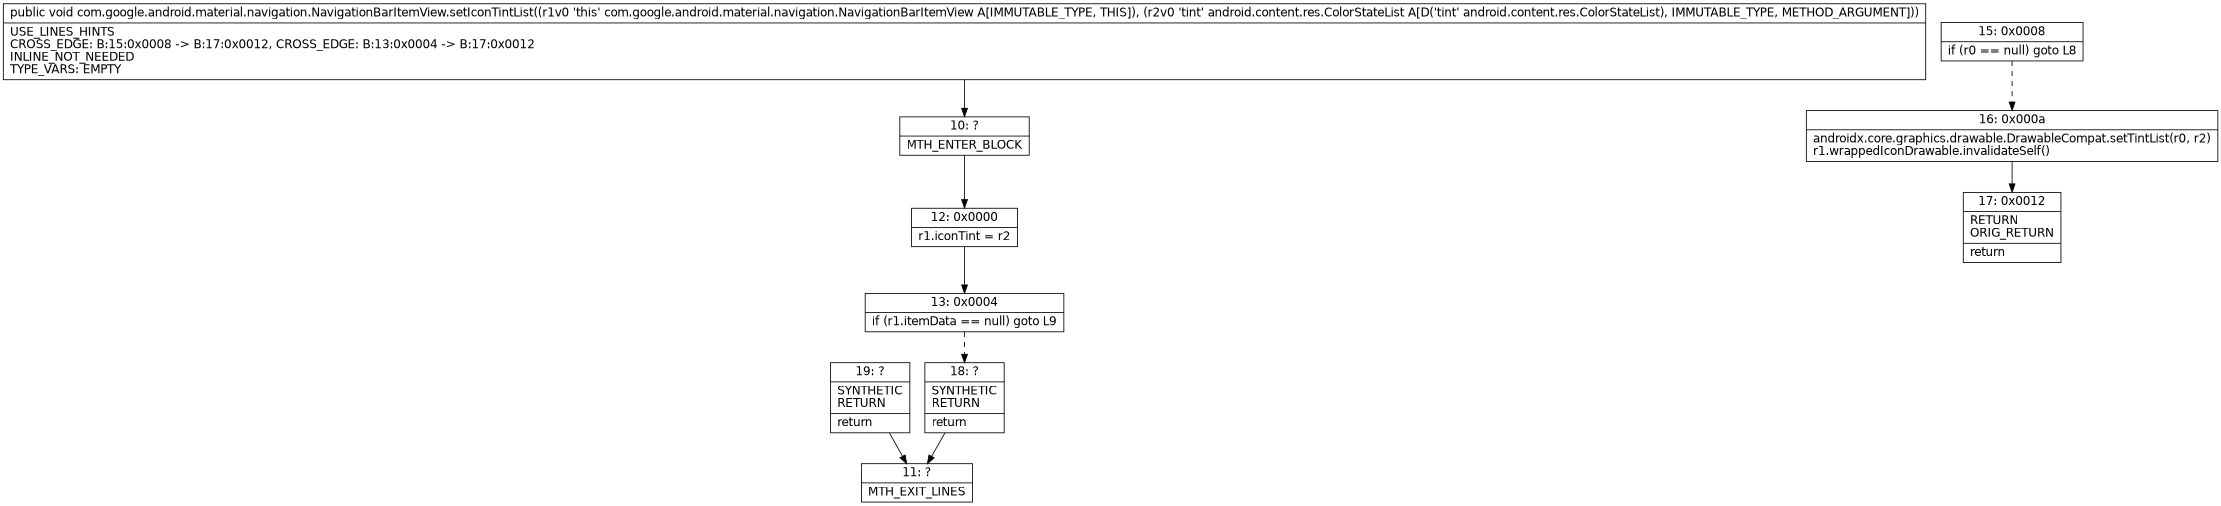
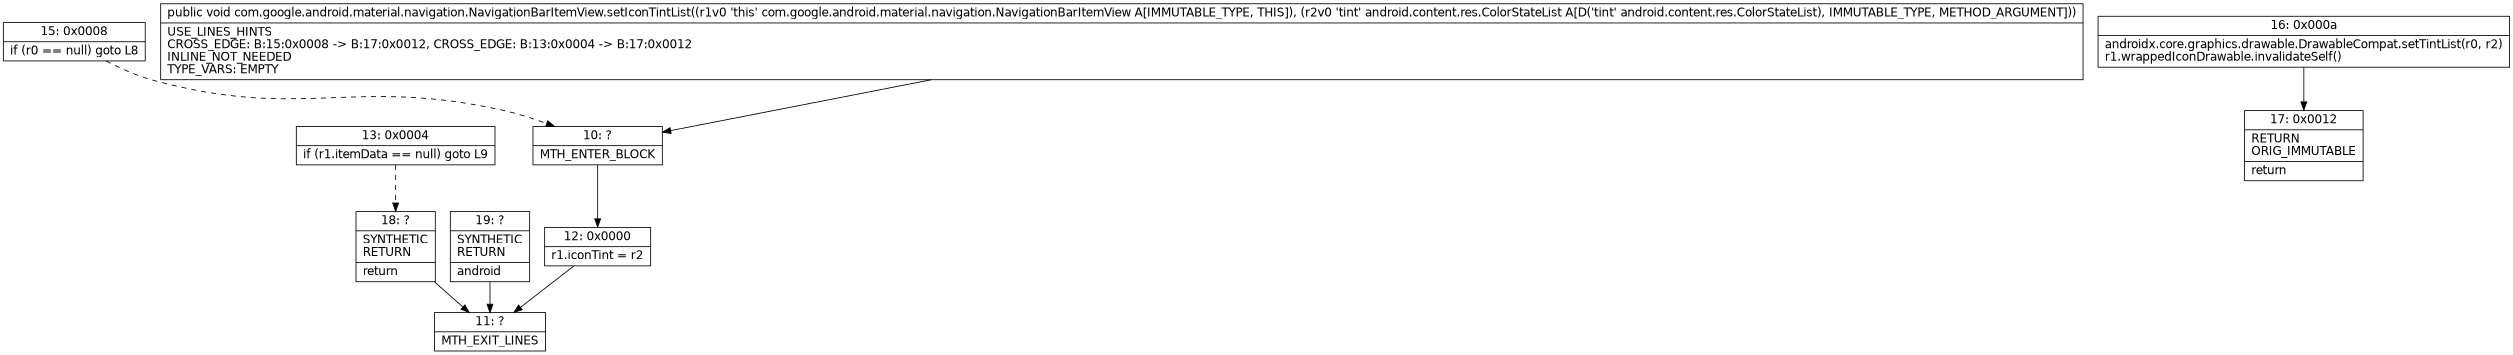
(2012, 81) -> (325, 98)
(2012, 233) -> (2304, 152)
(965, 266) -> (547, 287)
(855, 423) -> (479, 272)
